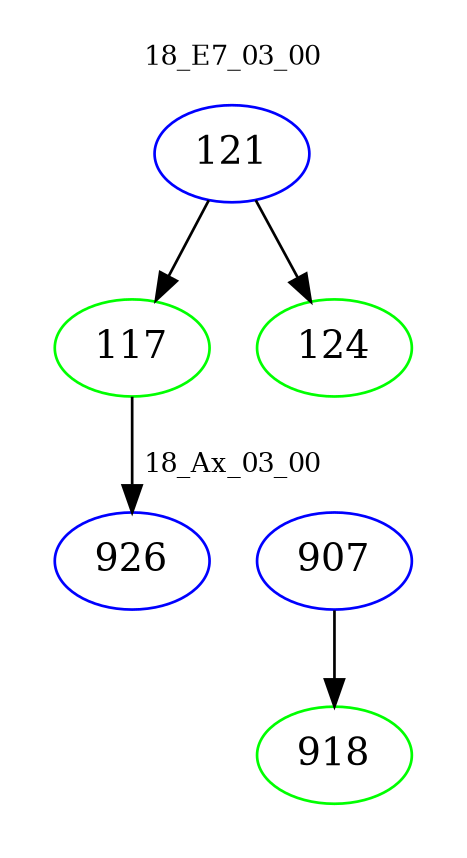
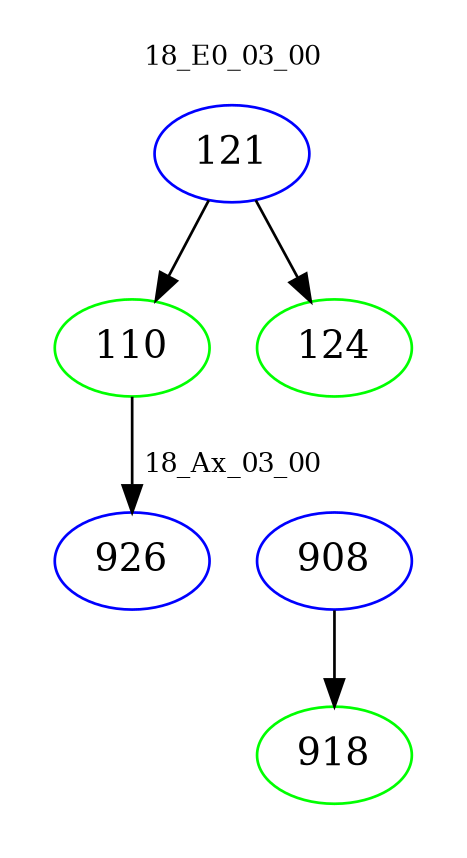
(233, 58) -> (233, 58)
(132, 348) -> (132, 348)
(334, 561) -> (334, 561)
